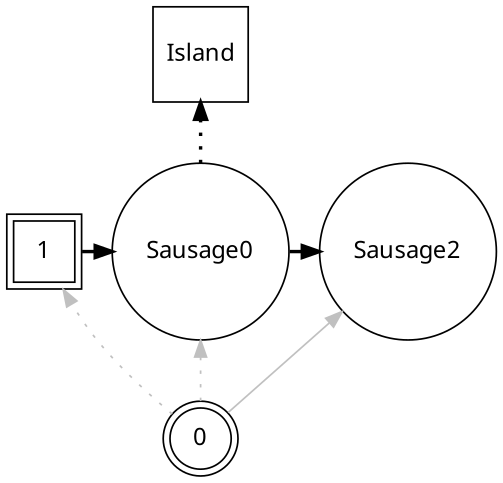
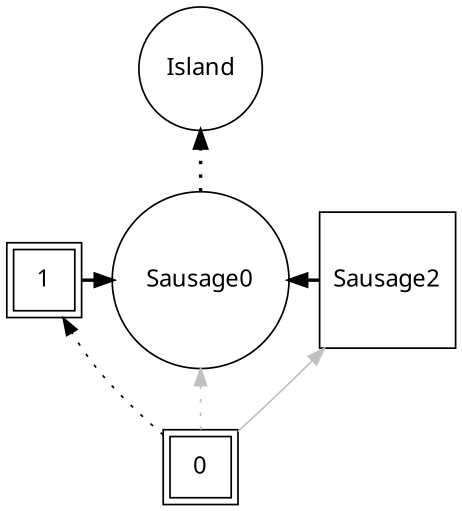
(201, 54) -> (201, 69)
(296, 252) -> (313, 280)
(408, 252) -> (388, 280)
(118, 363) -> (113, 387)
(201, 439) -> (201, 467)
